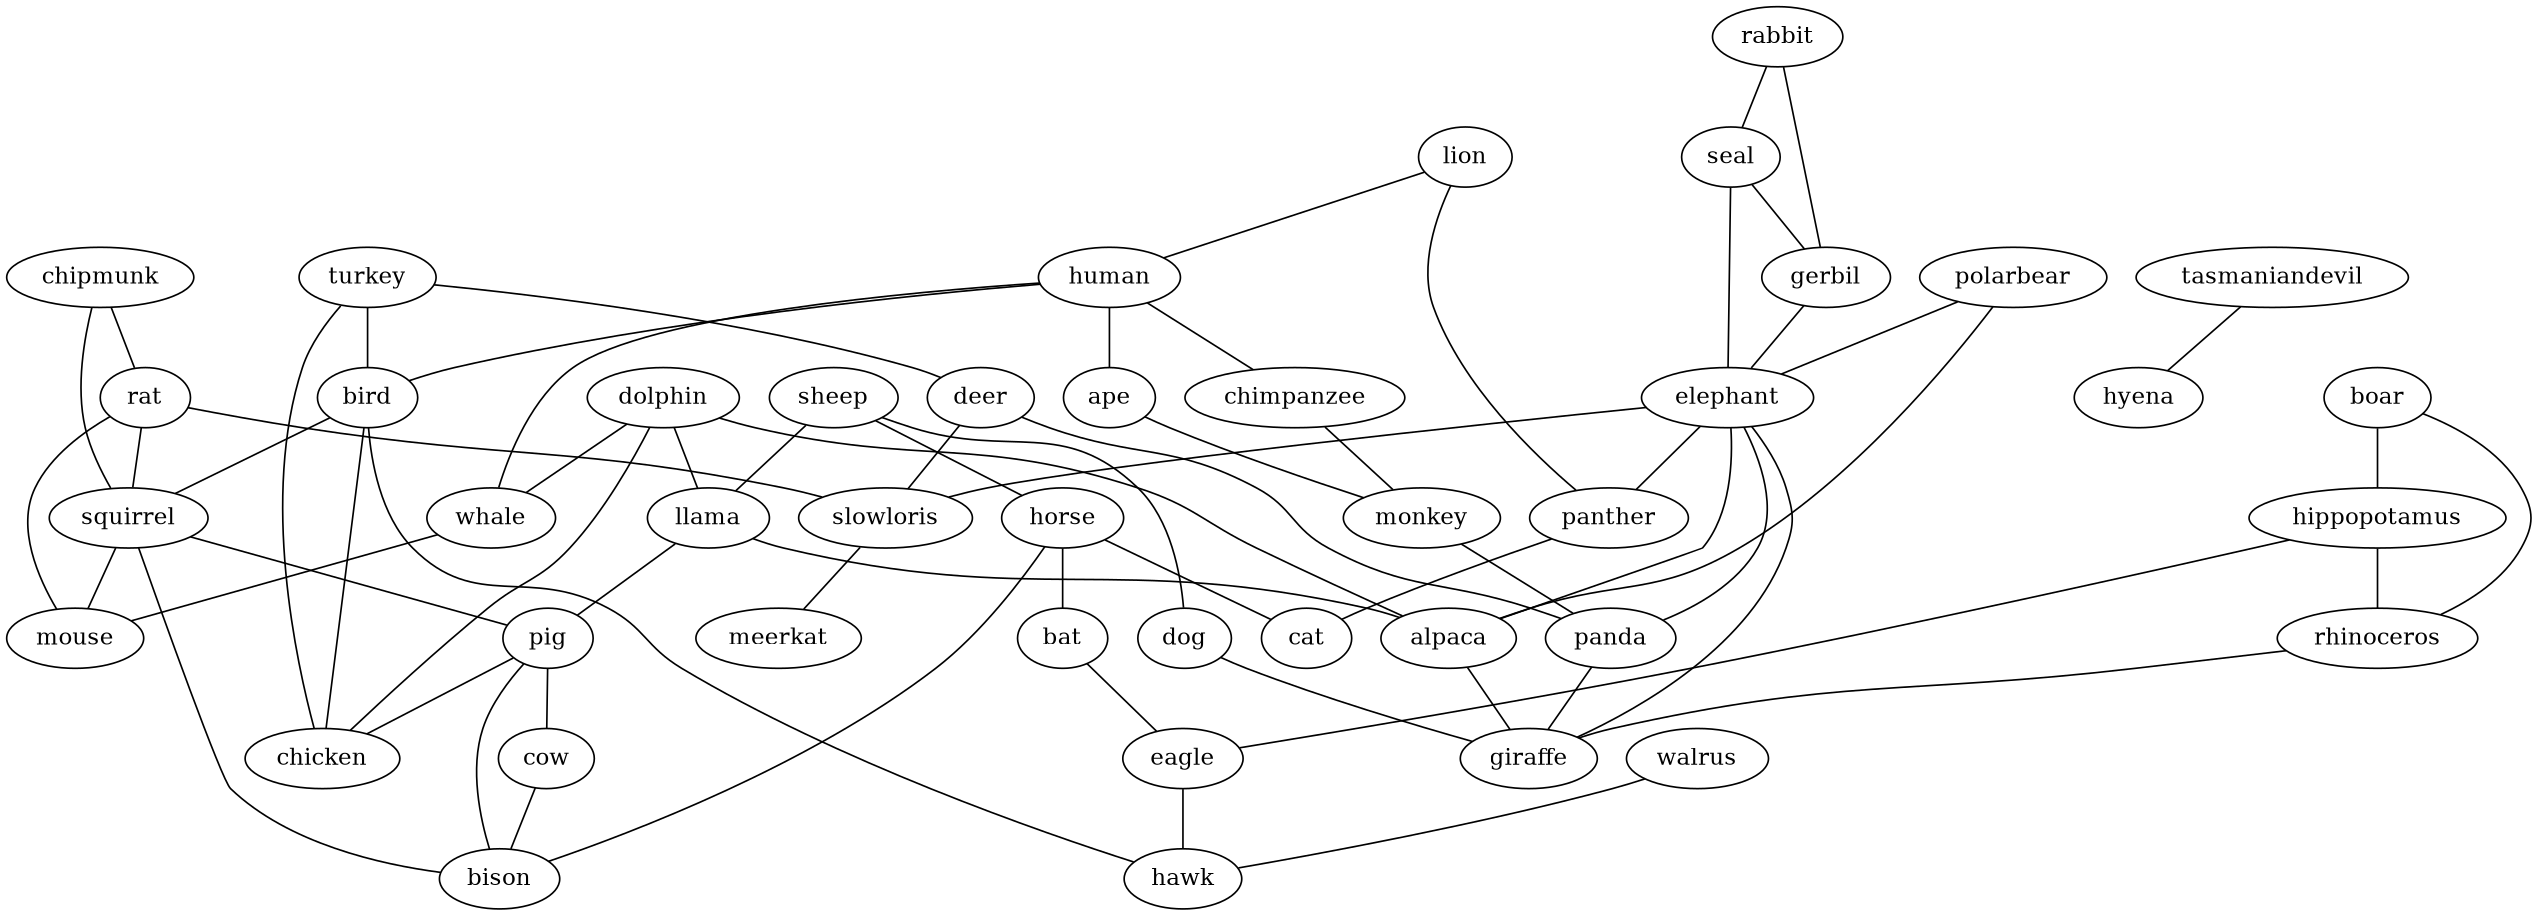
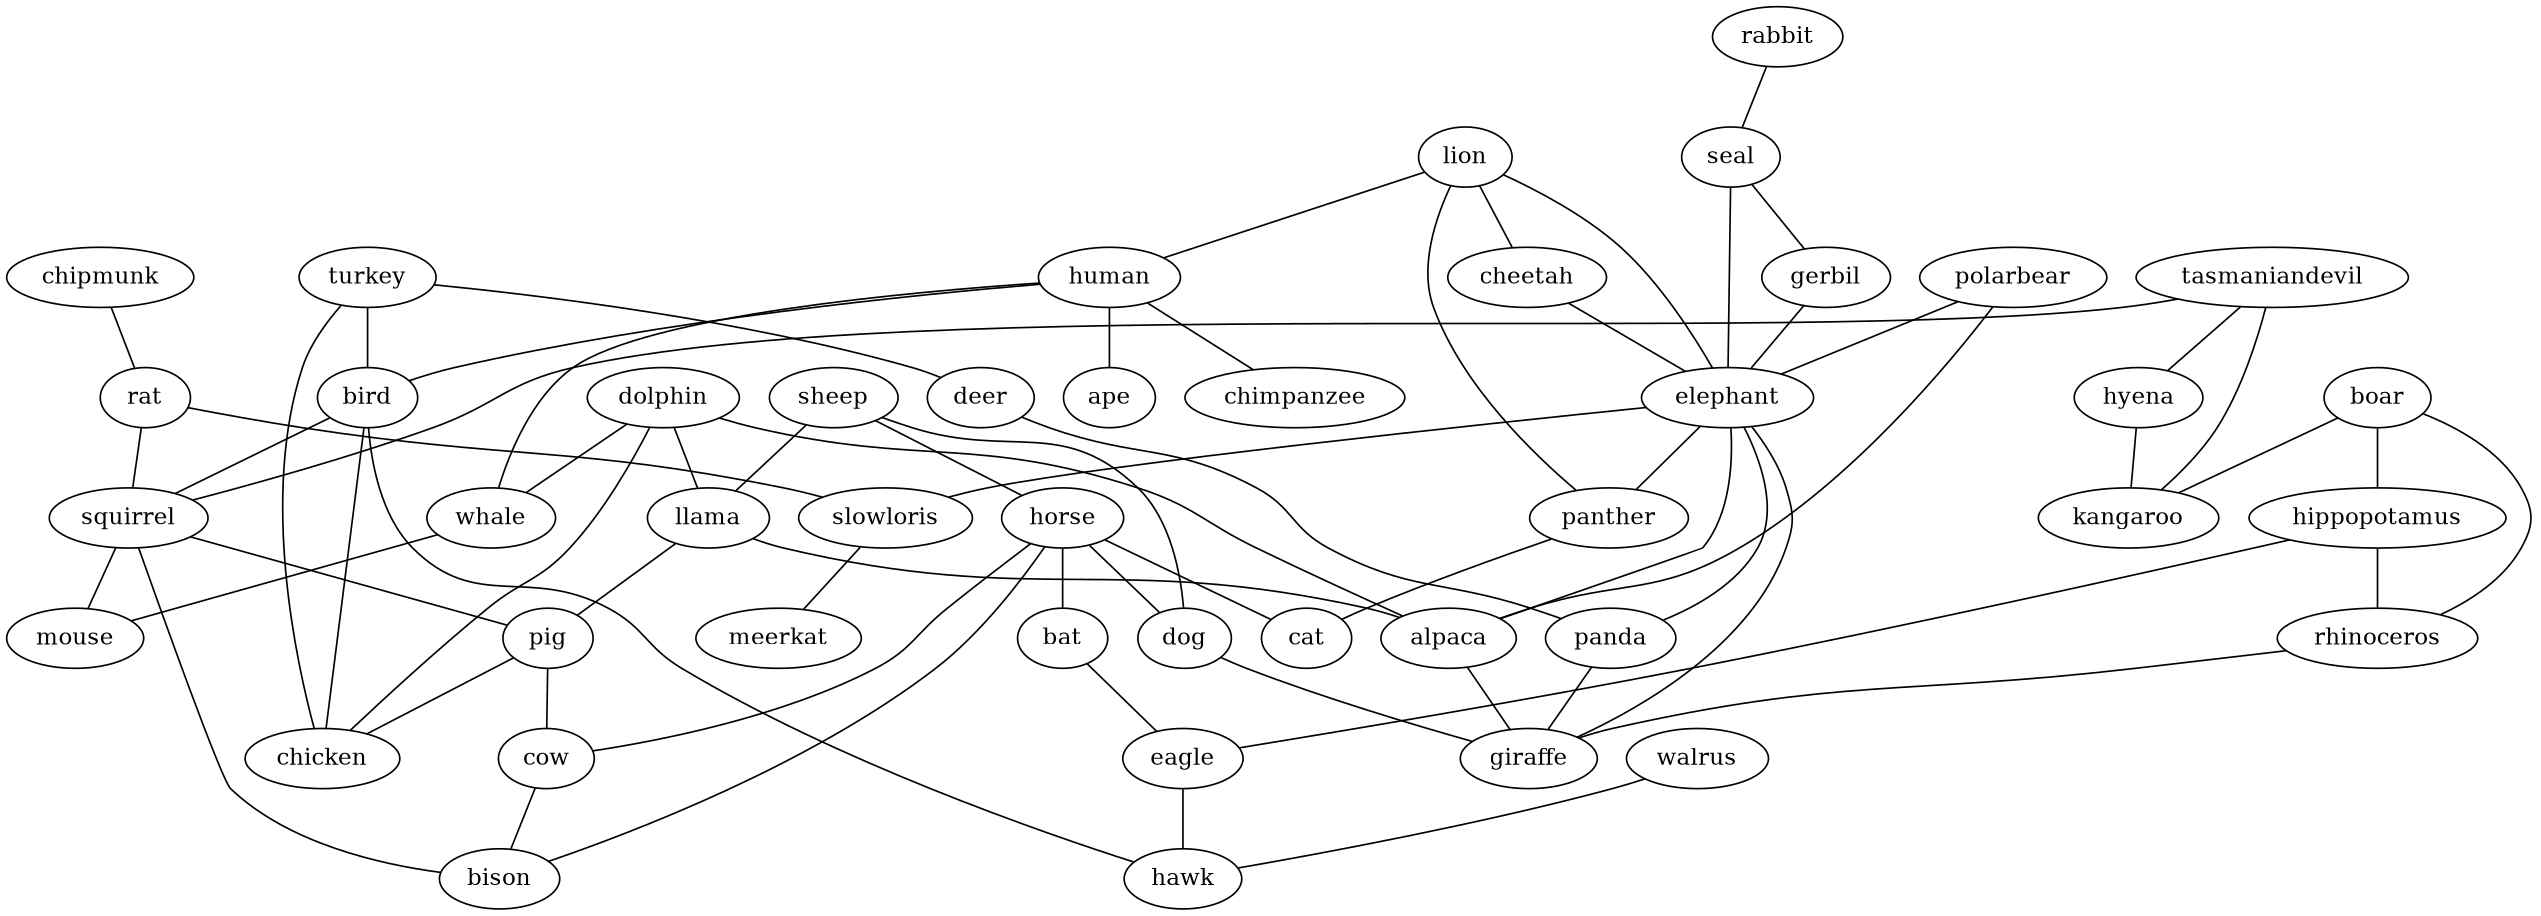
(1802, 157) -> none
none -> (1626, 252)
none -> (1527, 277)
(81, 400) -> (1223, 325)
(930, 462) -> none
(31, 499) -> none
(1422, 518) -> none
none -> (2129, 518)
none -> (1114, 569)
none -> (832, 688)
(478, 751) -> none
